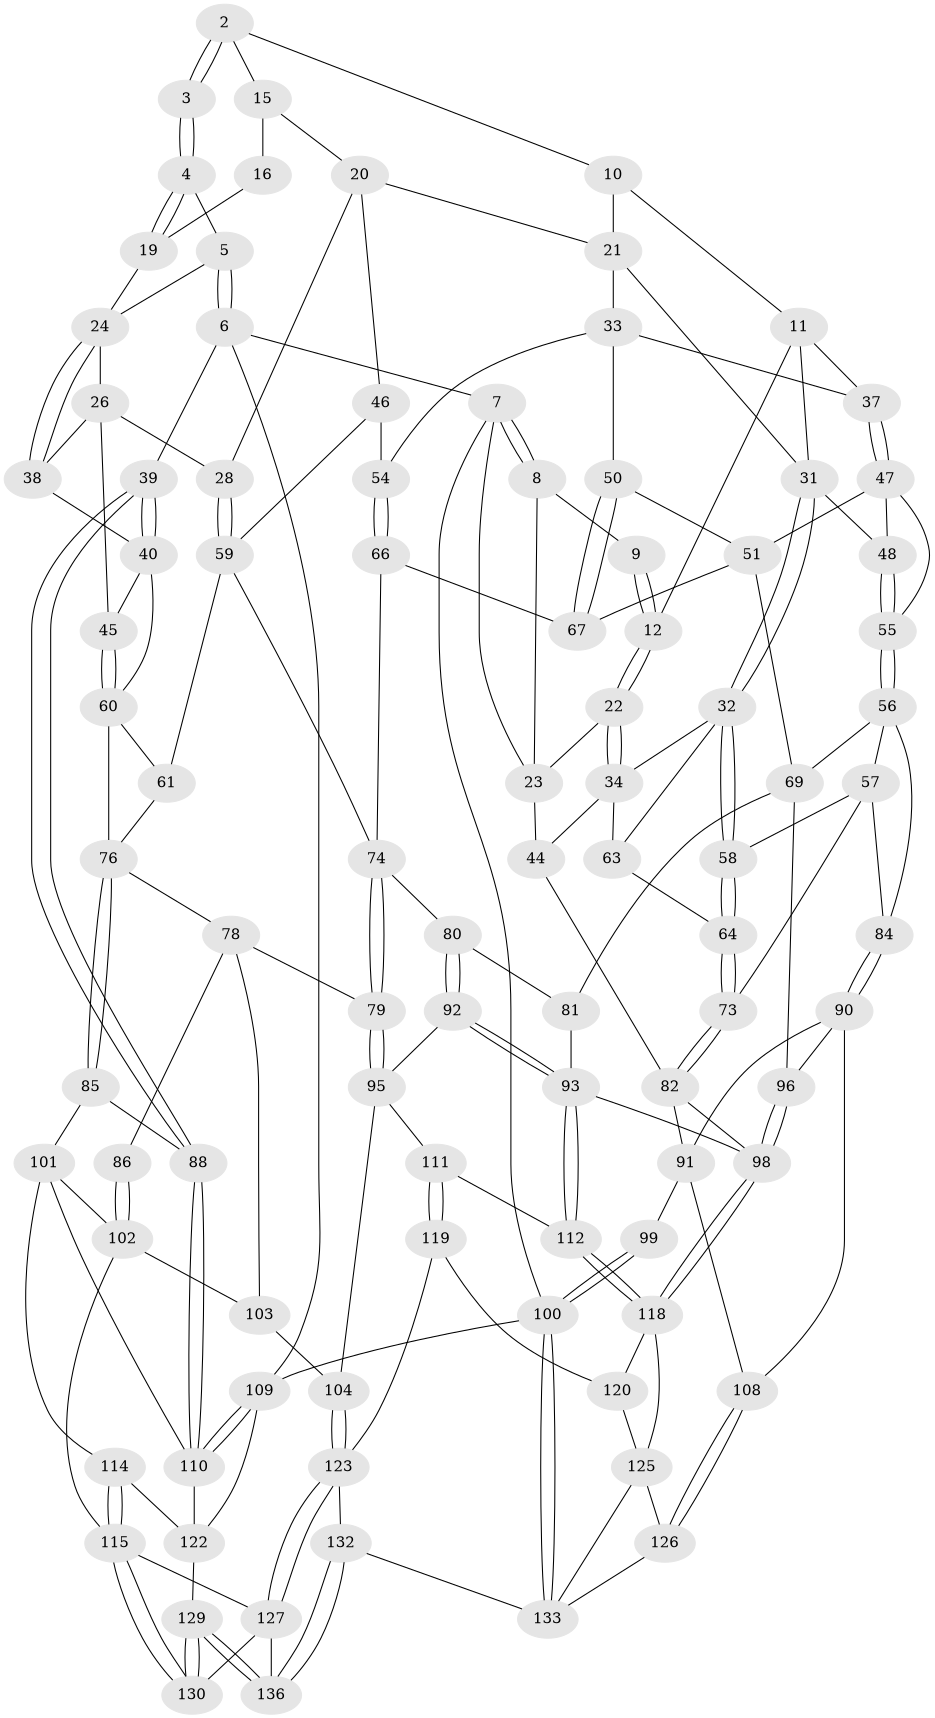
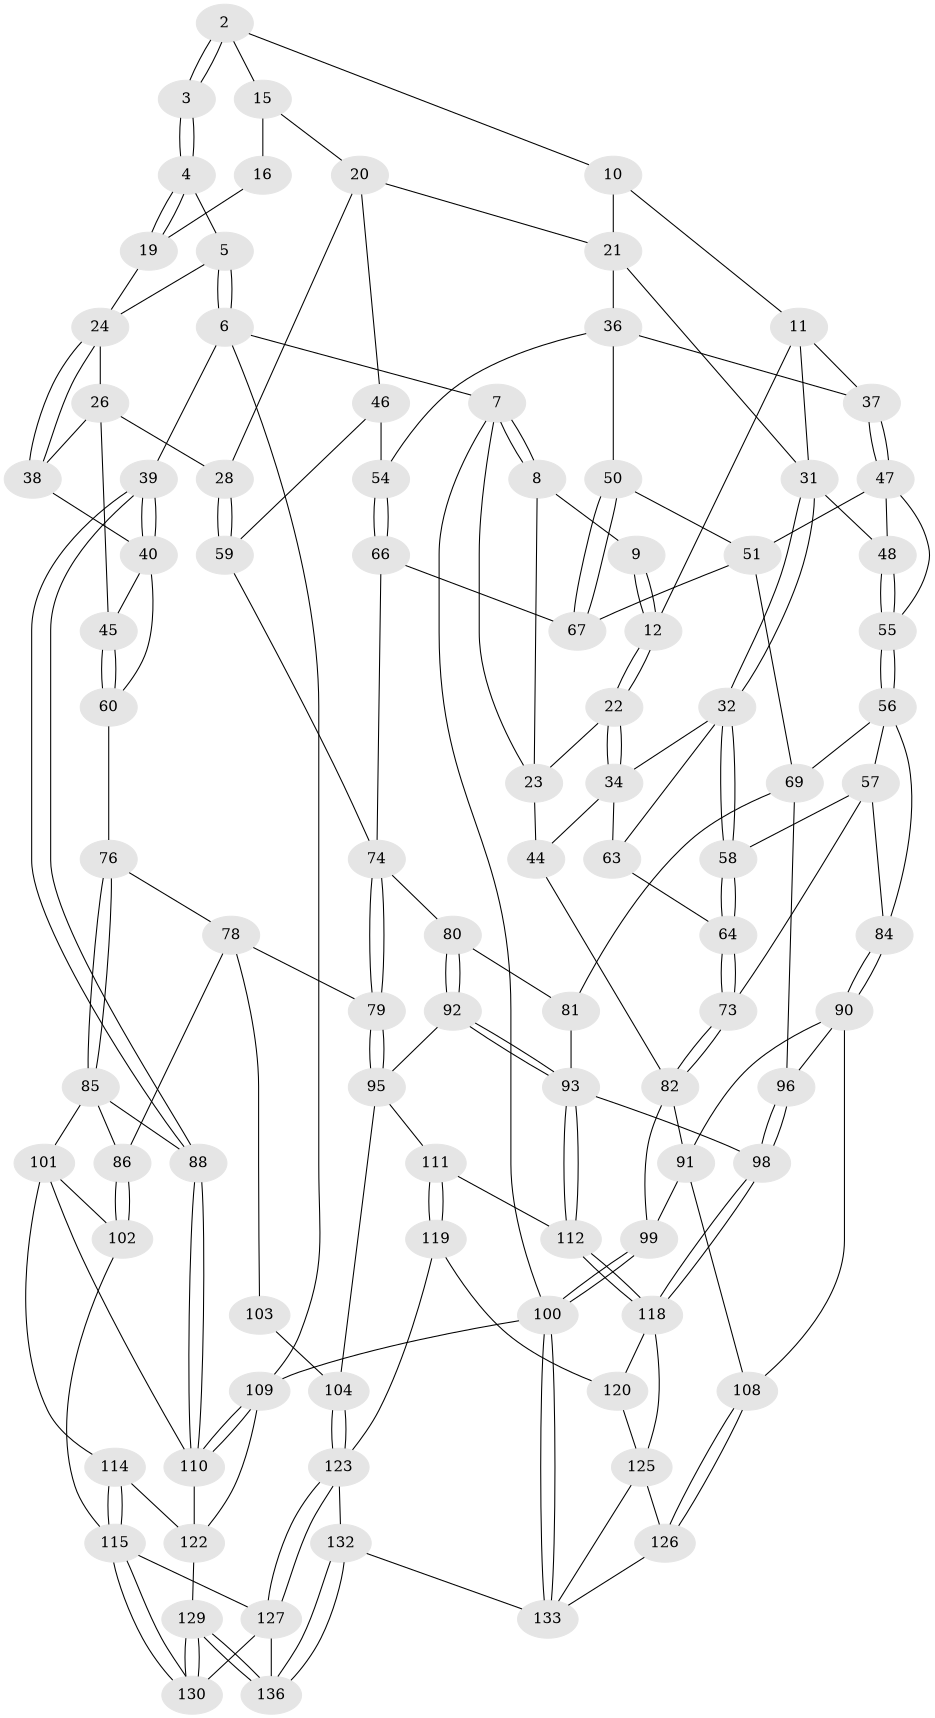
(613, 327) -> (613, 327)
(167, 783) -> none
none -> (107, 1125)
(716, 1125) -> (646, 1161)
(182, 1272) -> none
